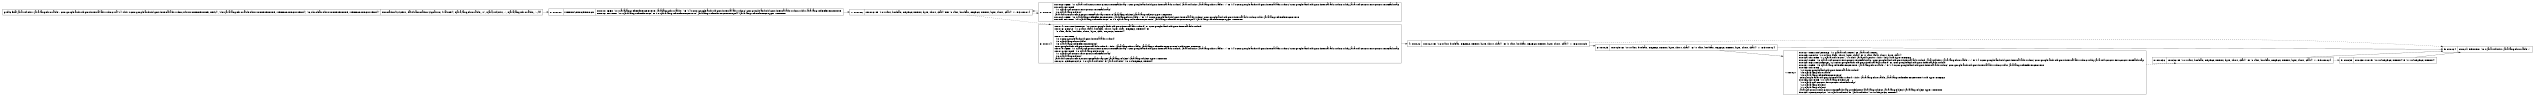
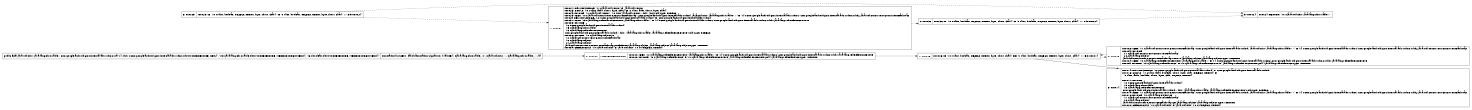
(579, 12) -> (613, 56)
(1008, 20) -> (1076, 64)
(1498, 44) -> none
(2109, 48) -> (789, 3)
(1751, 53) -> (455, 20)
(2374, 54) -> (1170, 17)
(2388, 60) -> none
